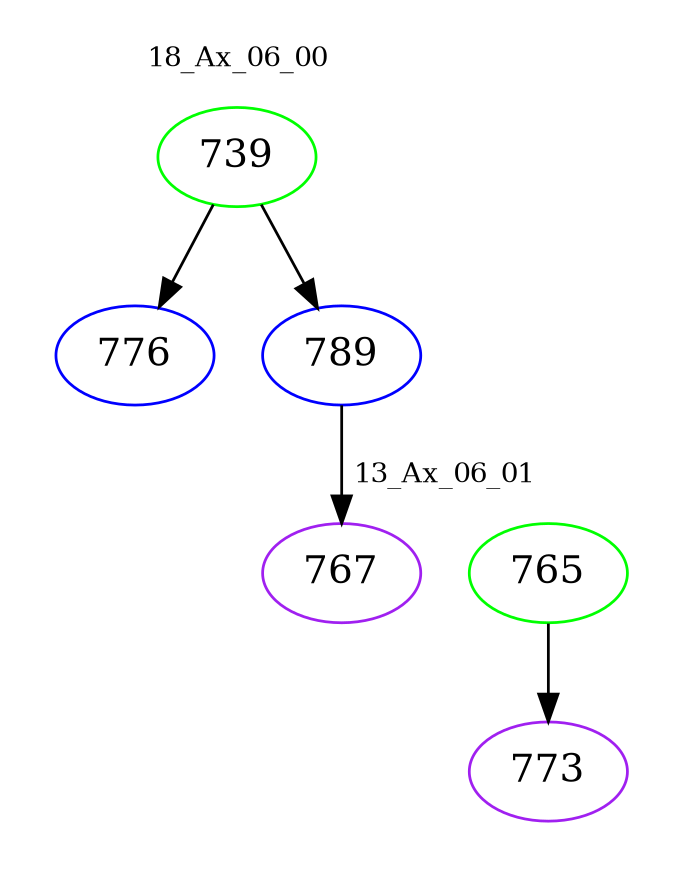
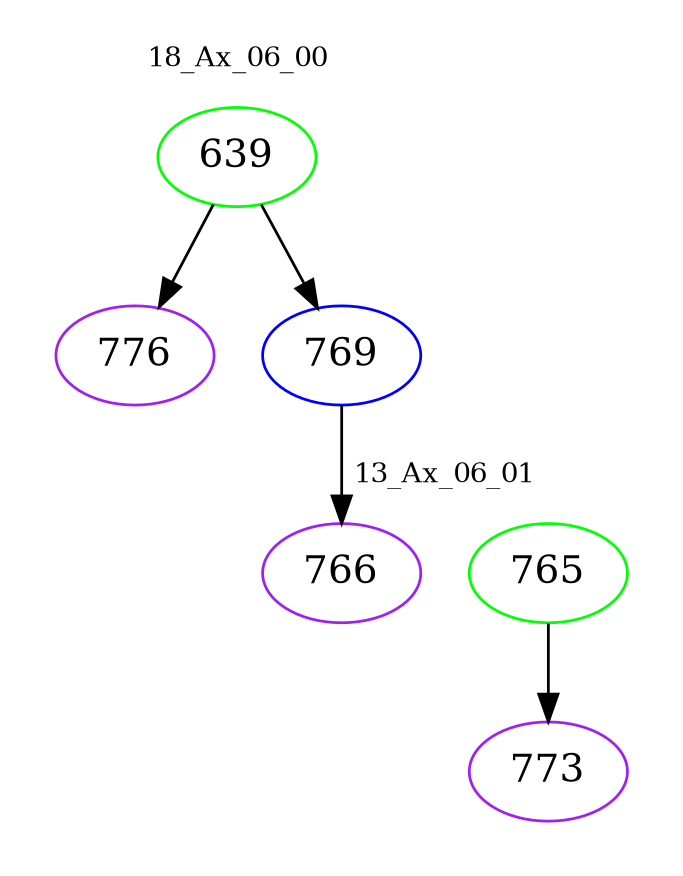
(237, 157) -> (237, 157)
(135, 355) -> (135, 355)
(342, 355) -> (342, 355)
(342, 573) -> (342, 573)
